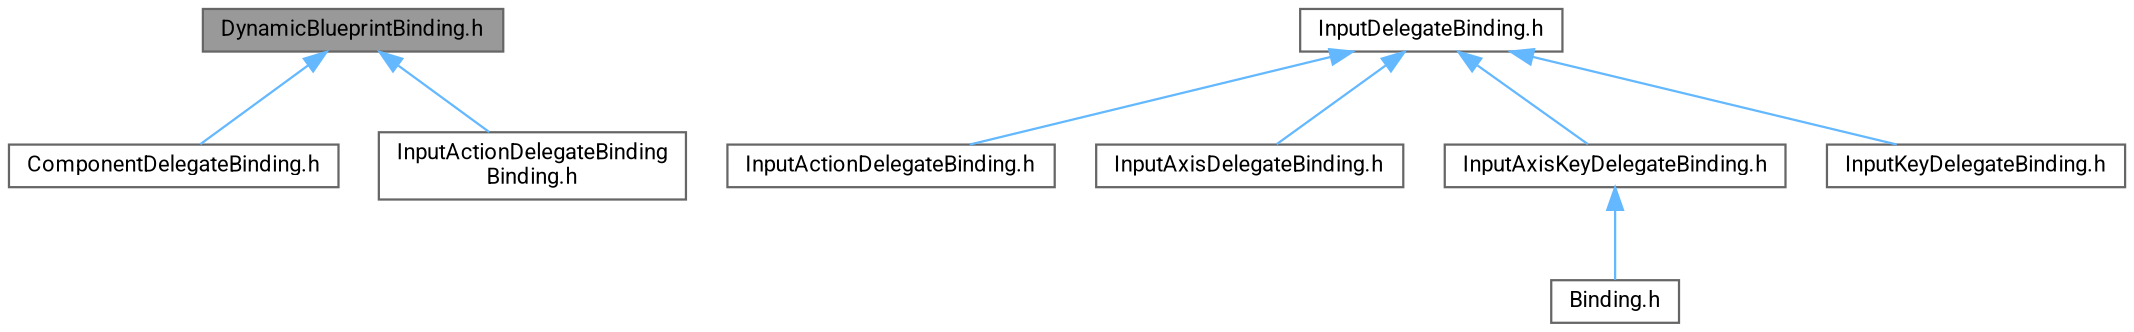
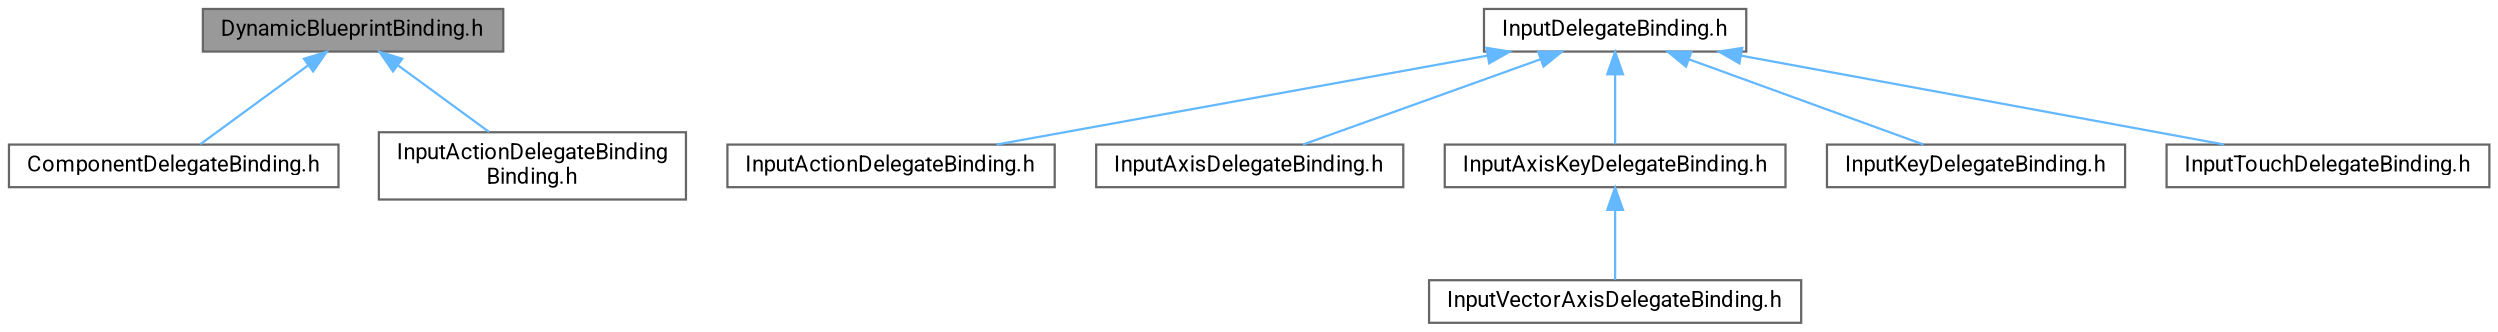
none -> (2328, 166)
(1615, 302) -> (1615, 302)
